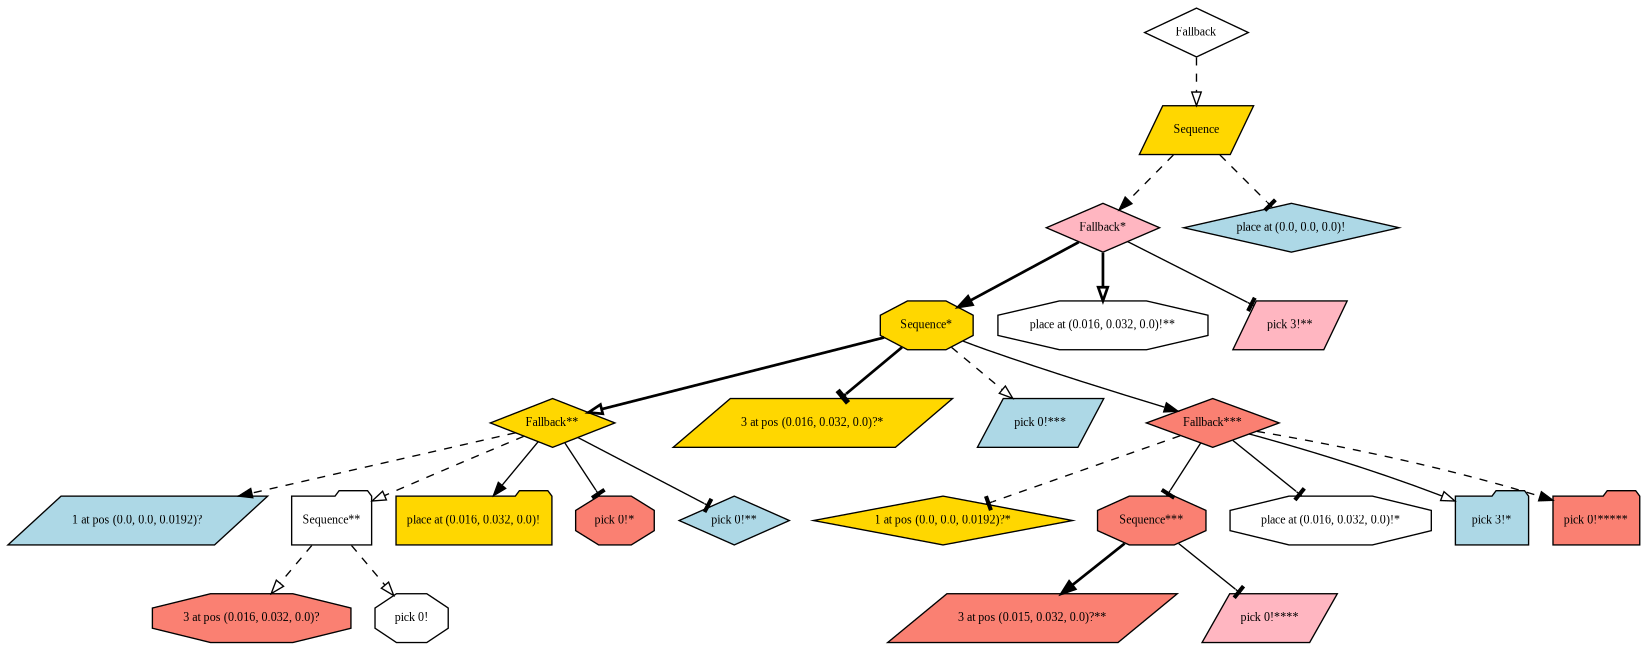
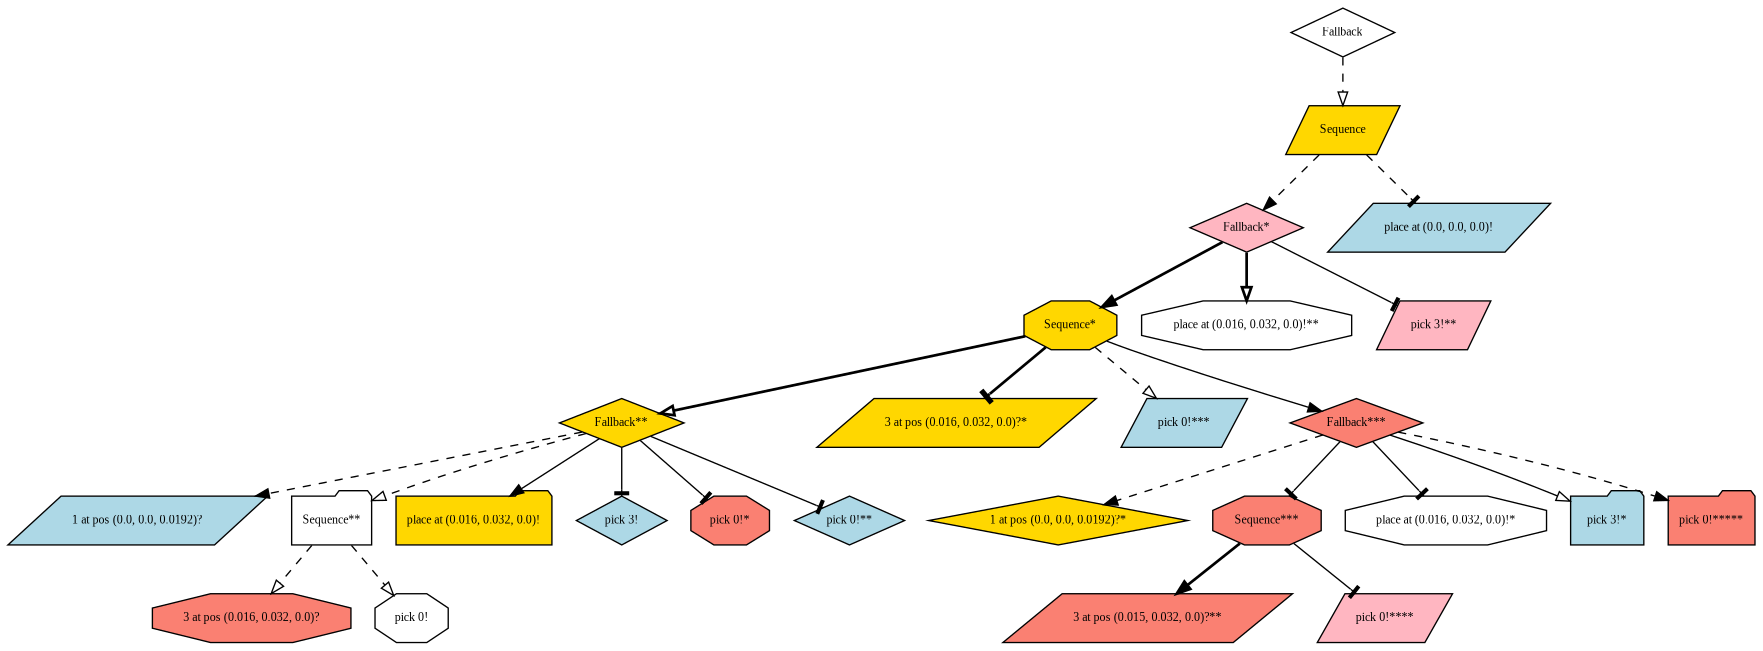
(1291, 228) -> (1439, 228)
(1086, 469) -> (1220, 468)
none -> (622, 521)
